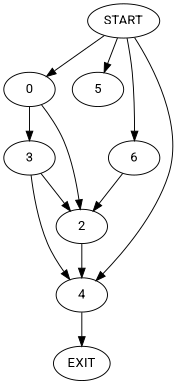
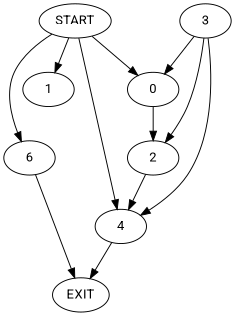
(98, 89) -> (49, 89)
(29, 119) -> (182, 51)
(111, 188) -> (53, 222)
